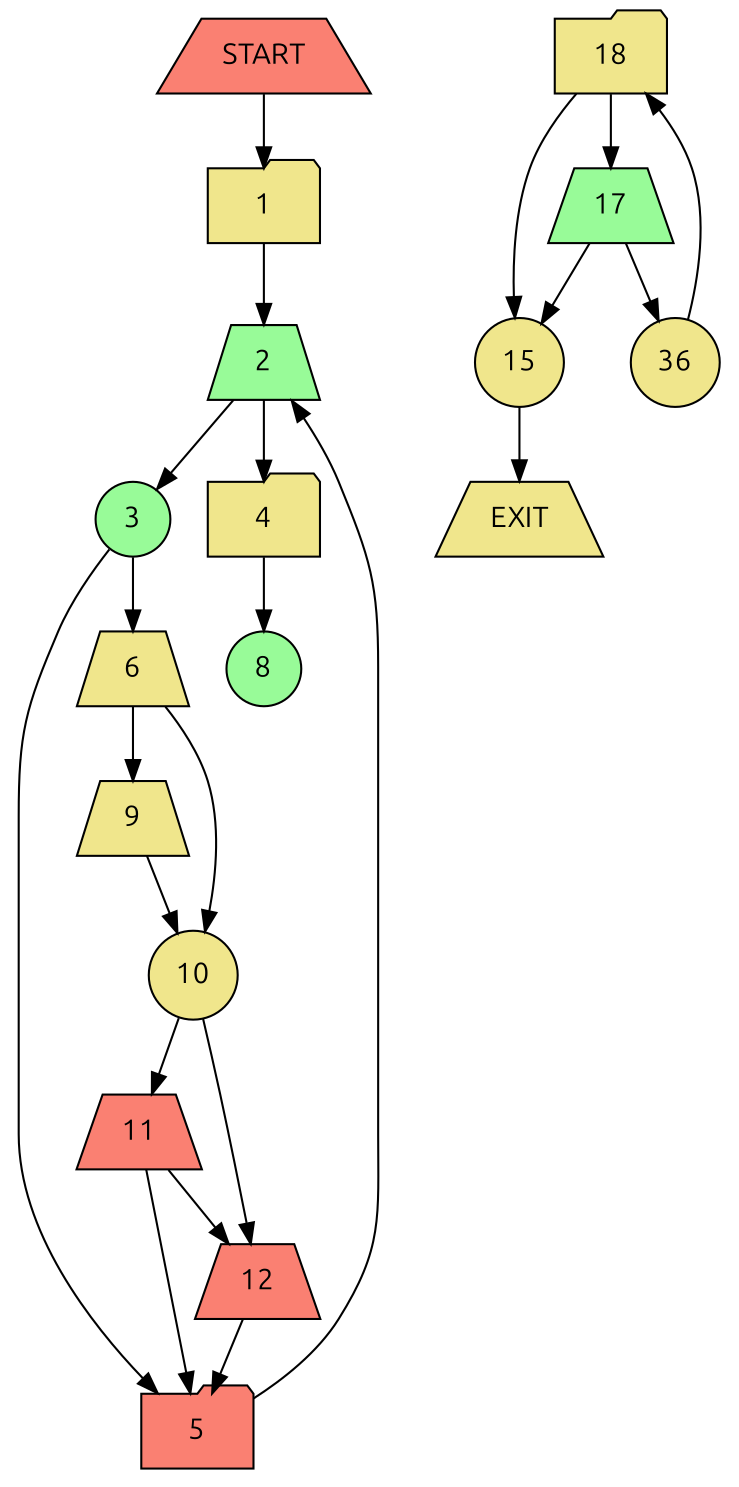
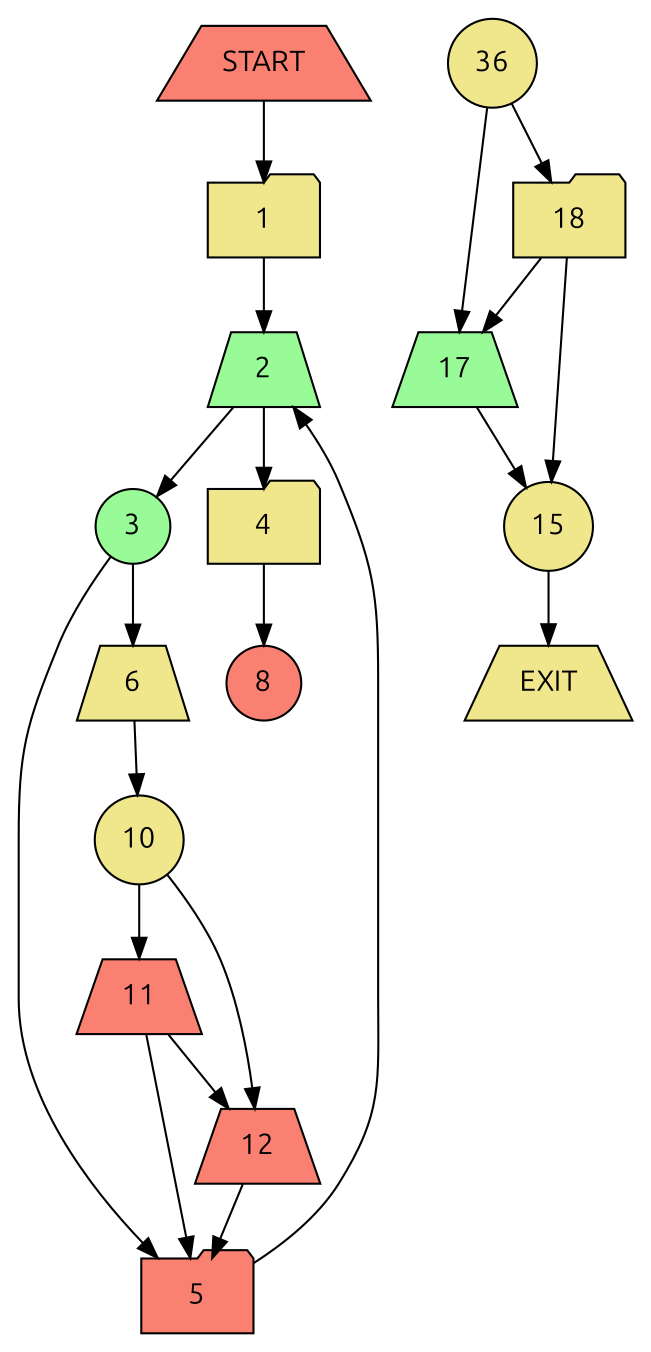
(638, 272) -> (475, 209)
(264, 669) -> (264, 683)
(133, 818) -> none
